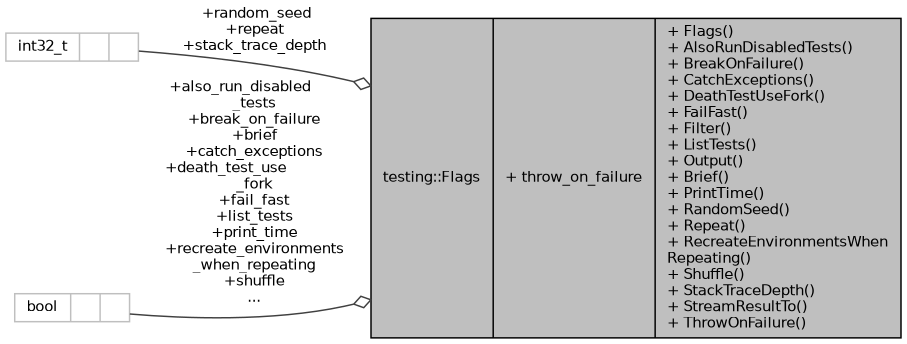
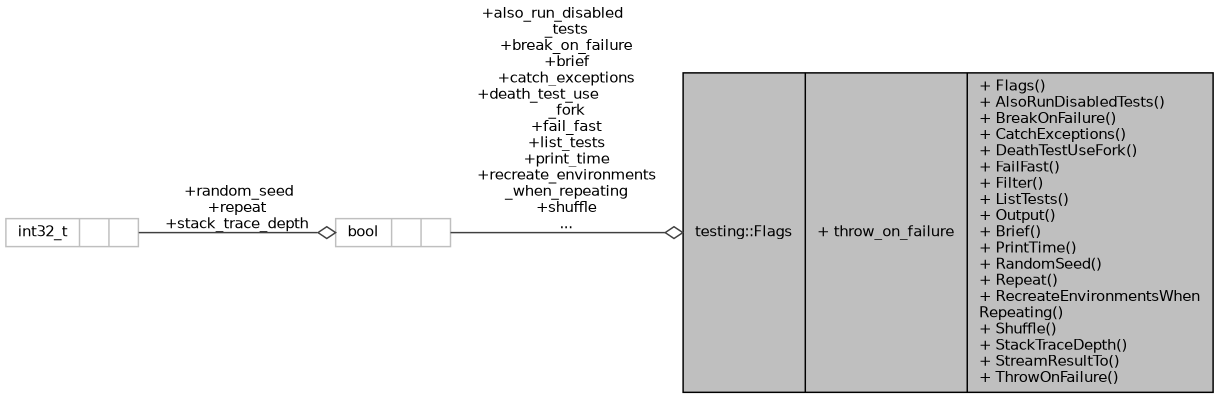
(247, 62) -> (228, 233)
